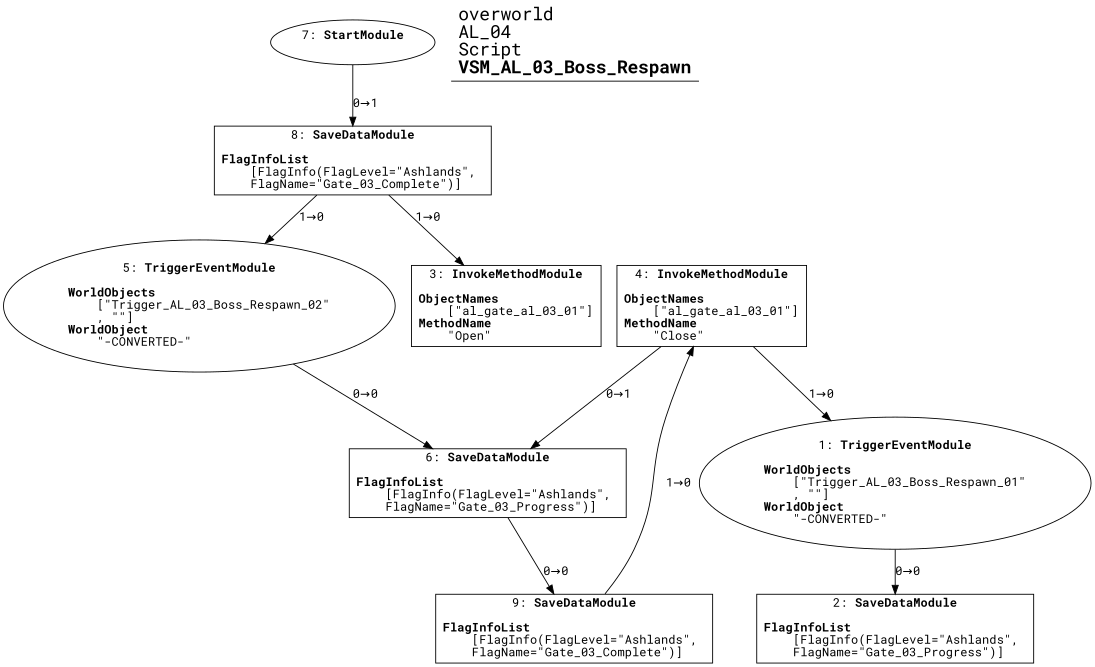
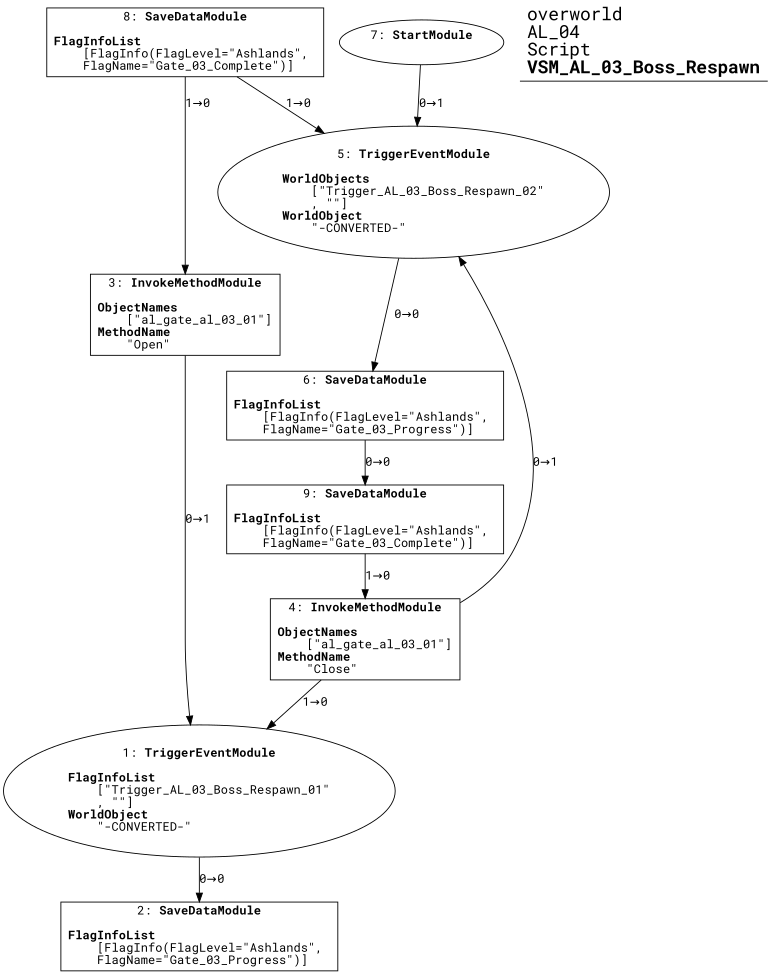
(353, 91) -> (419, 91)
(599, 395) -> (532, 440)
(808, 470) -> (112, 778)
none -> (185, 536)
